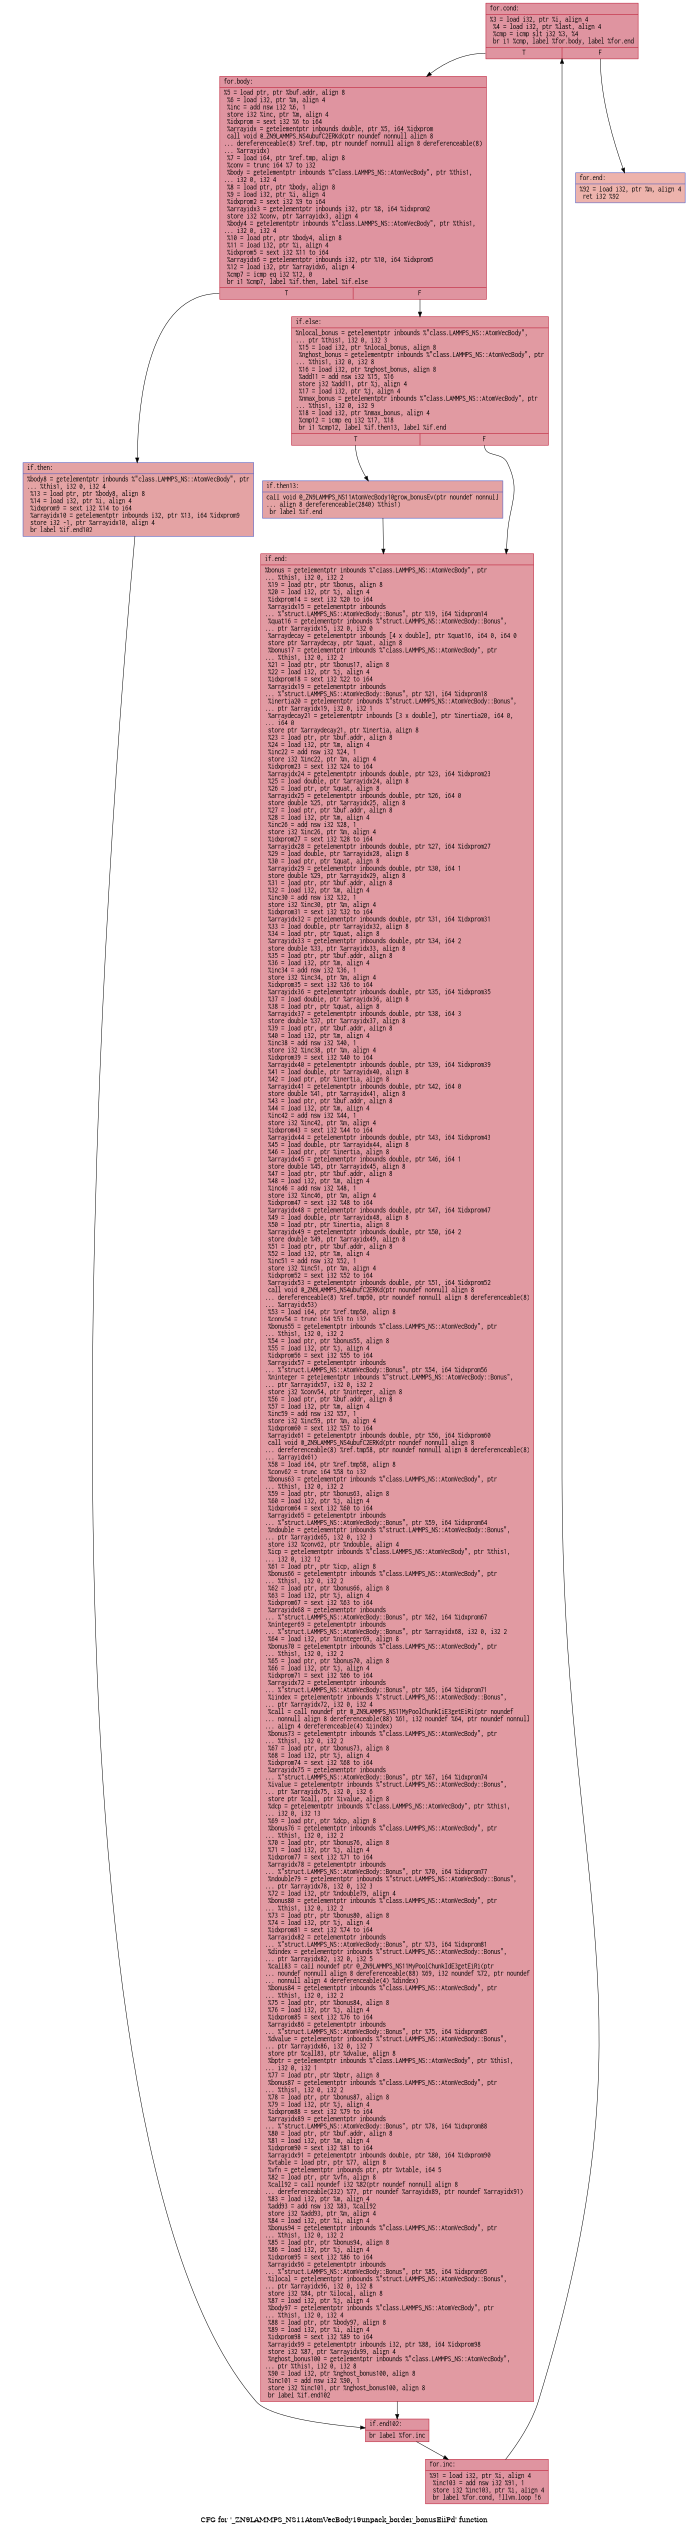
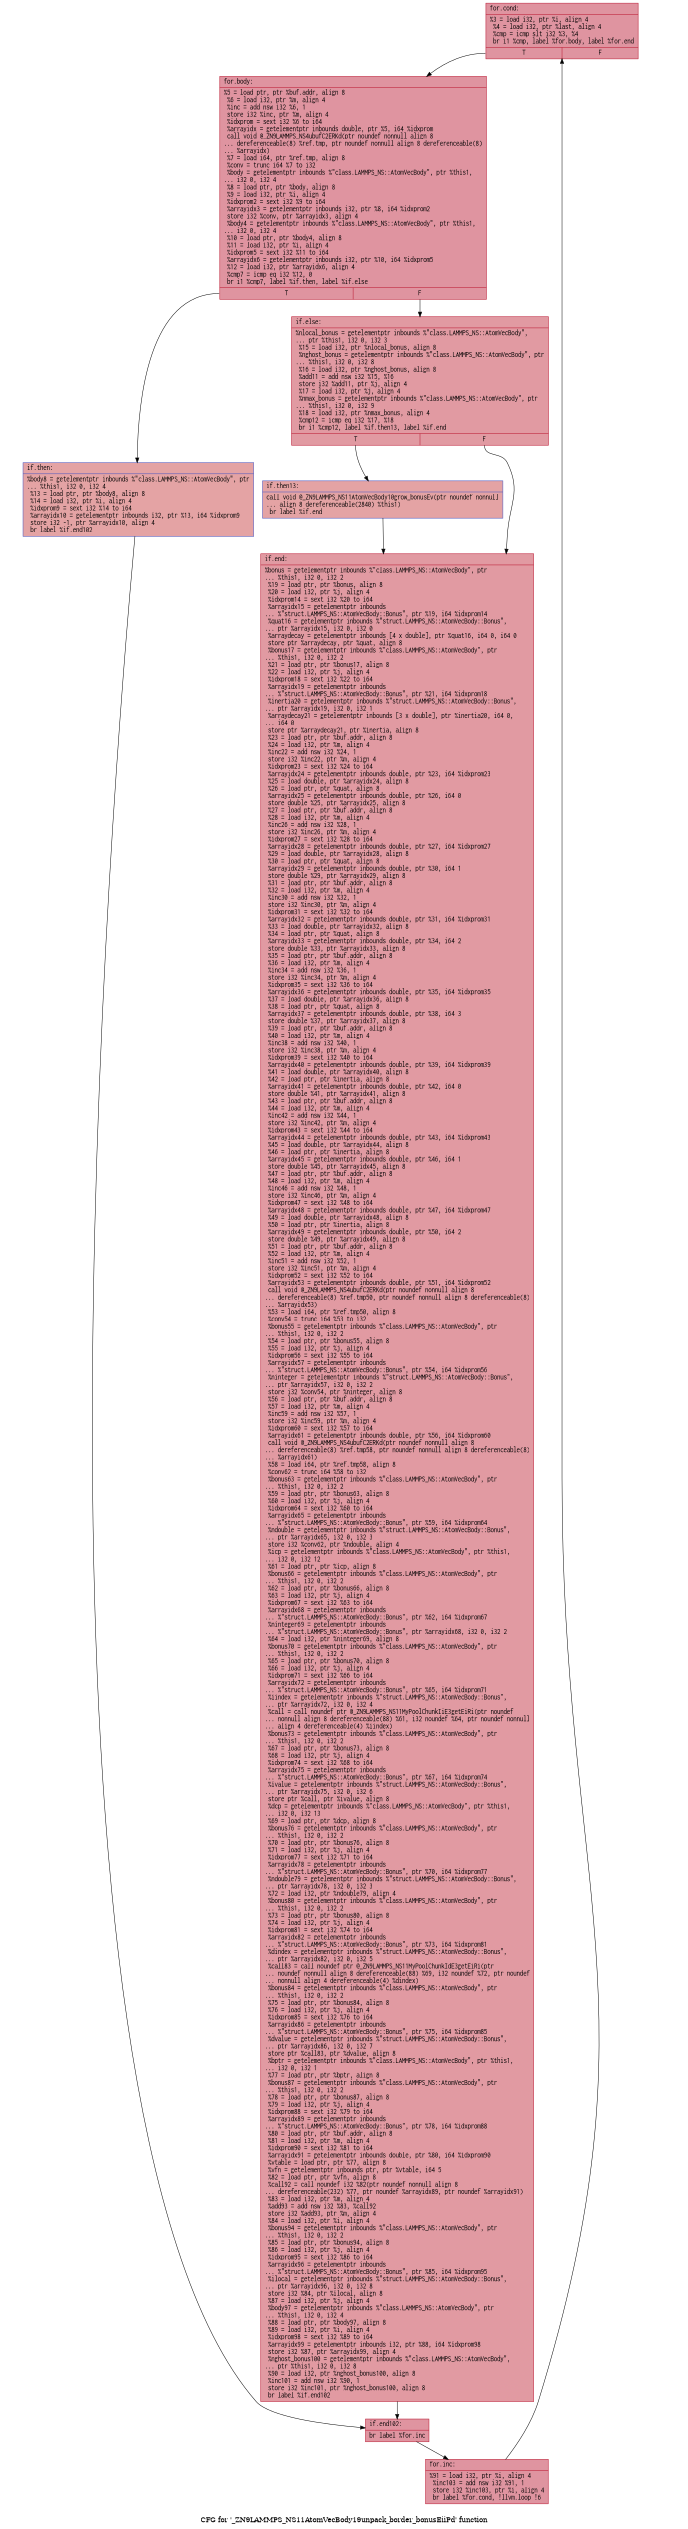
(630, 188) -> none
